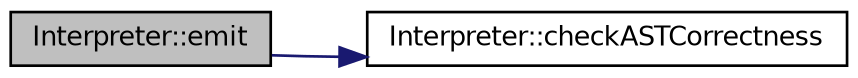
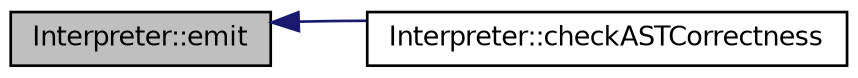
(305, 56) -> (333, 21)
